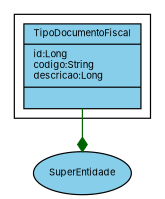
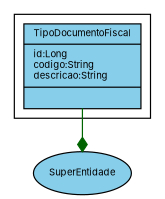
(69, 76) -> (71, 76)
